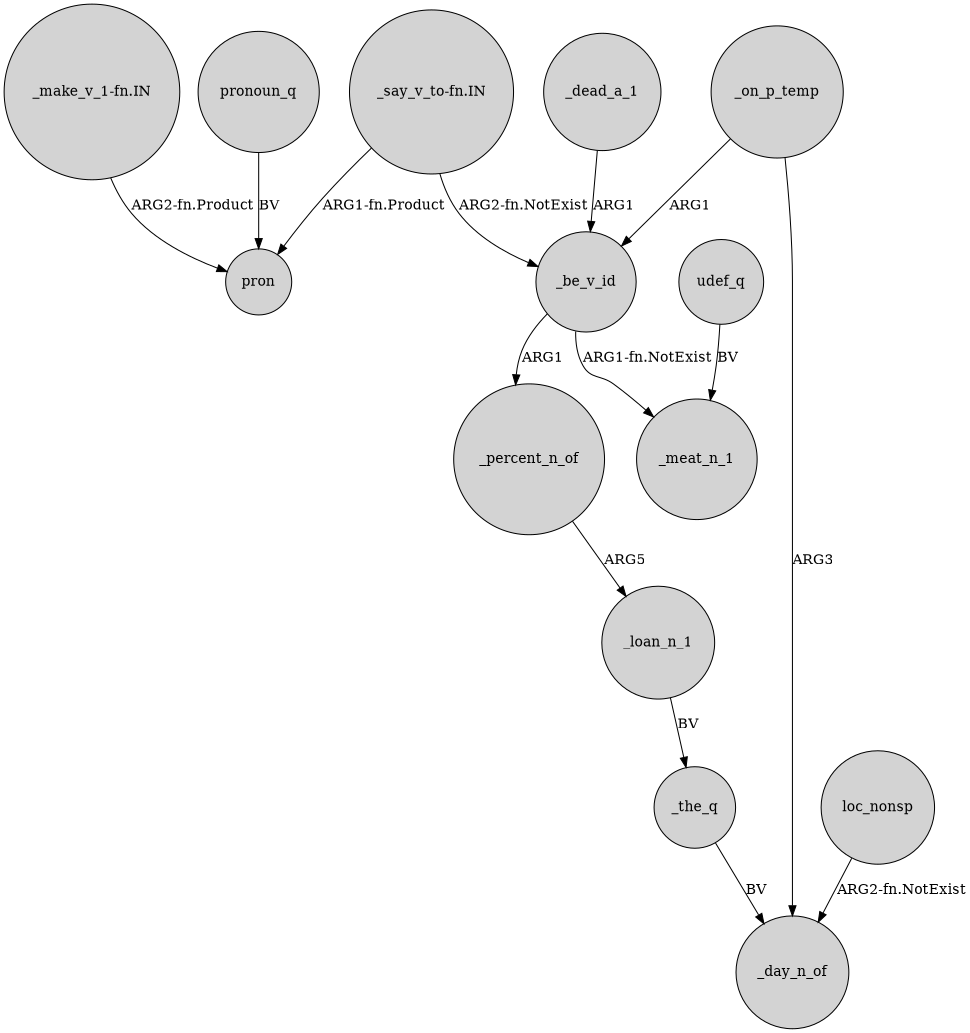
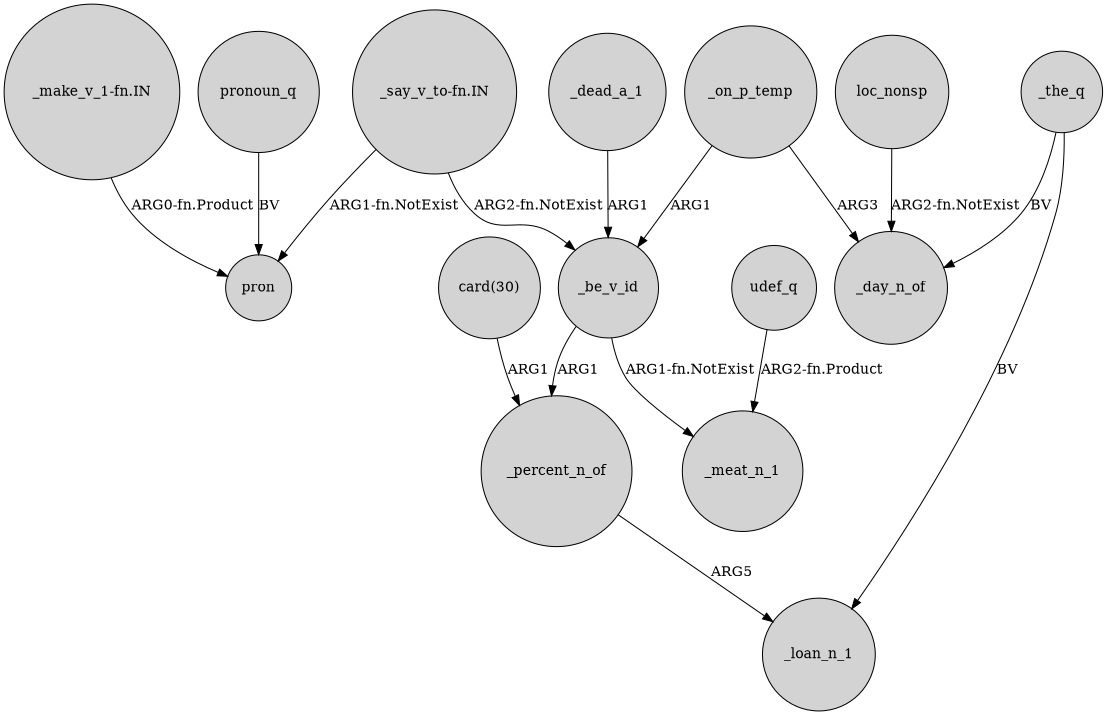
(193, 206) -> (193, 206)
(384, 206) -> (394, 206)
none -> (489, 288)
(728, 358) -> (822, 370)
(677, 728) -> (990, 379)
